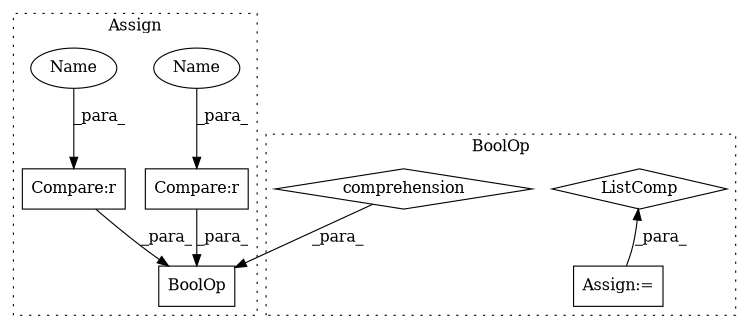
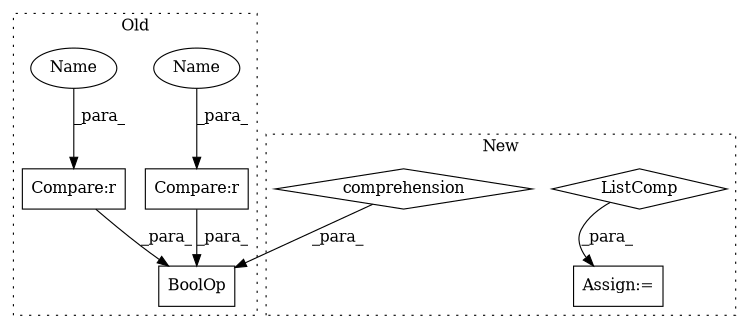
(135, 26) -> (135, 26)
(501, 147) -> (501, 147)
(633, 243) -> (584, 225)
